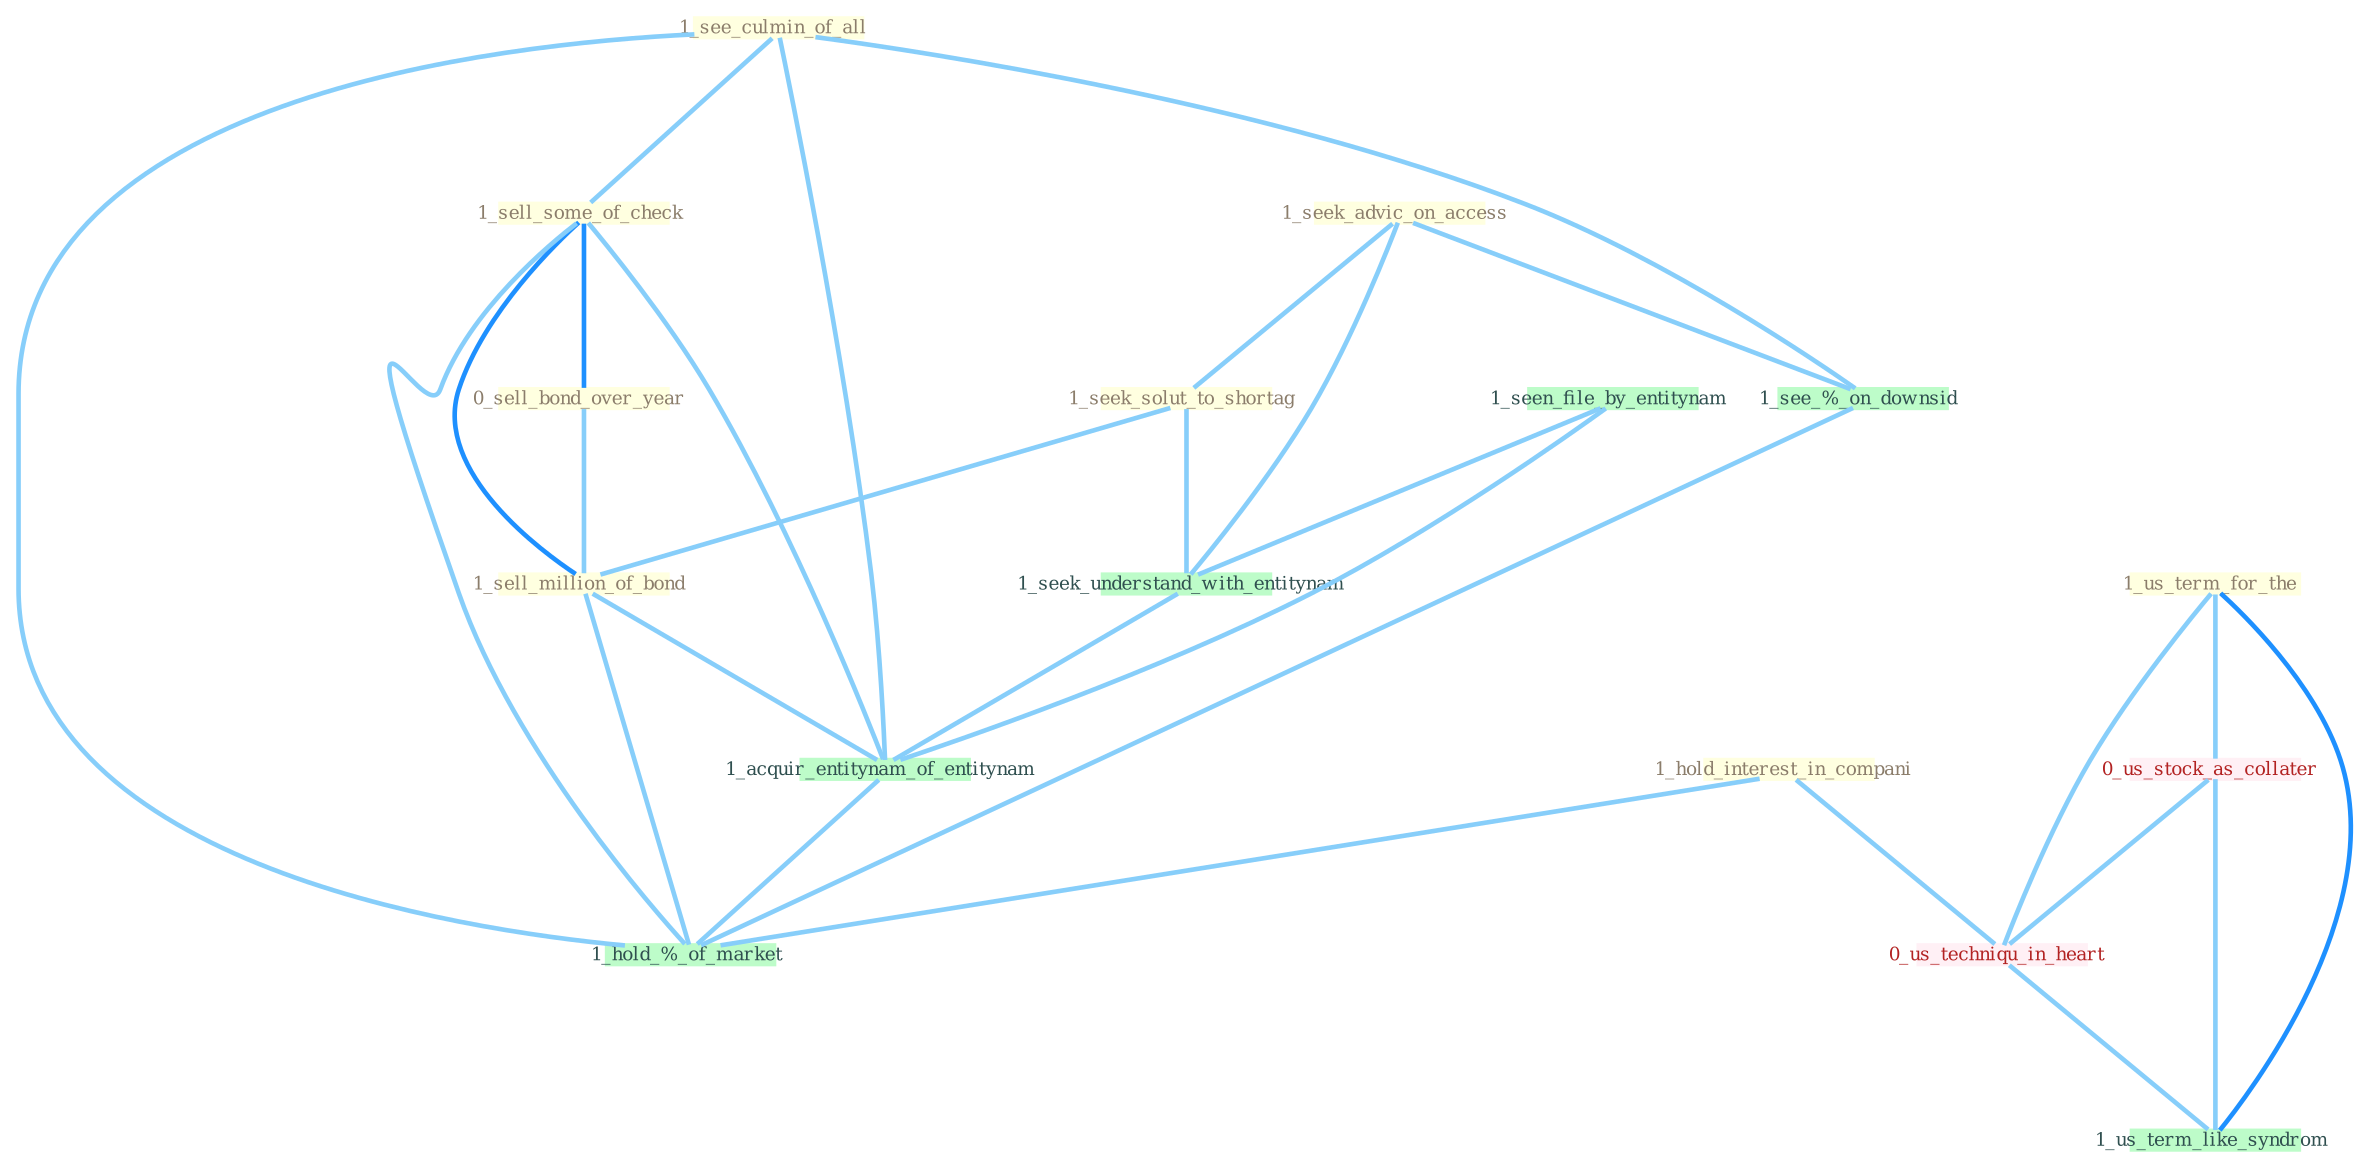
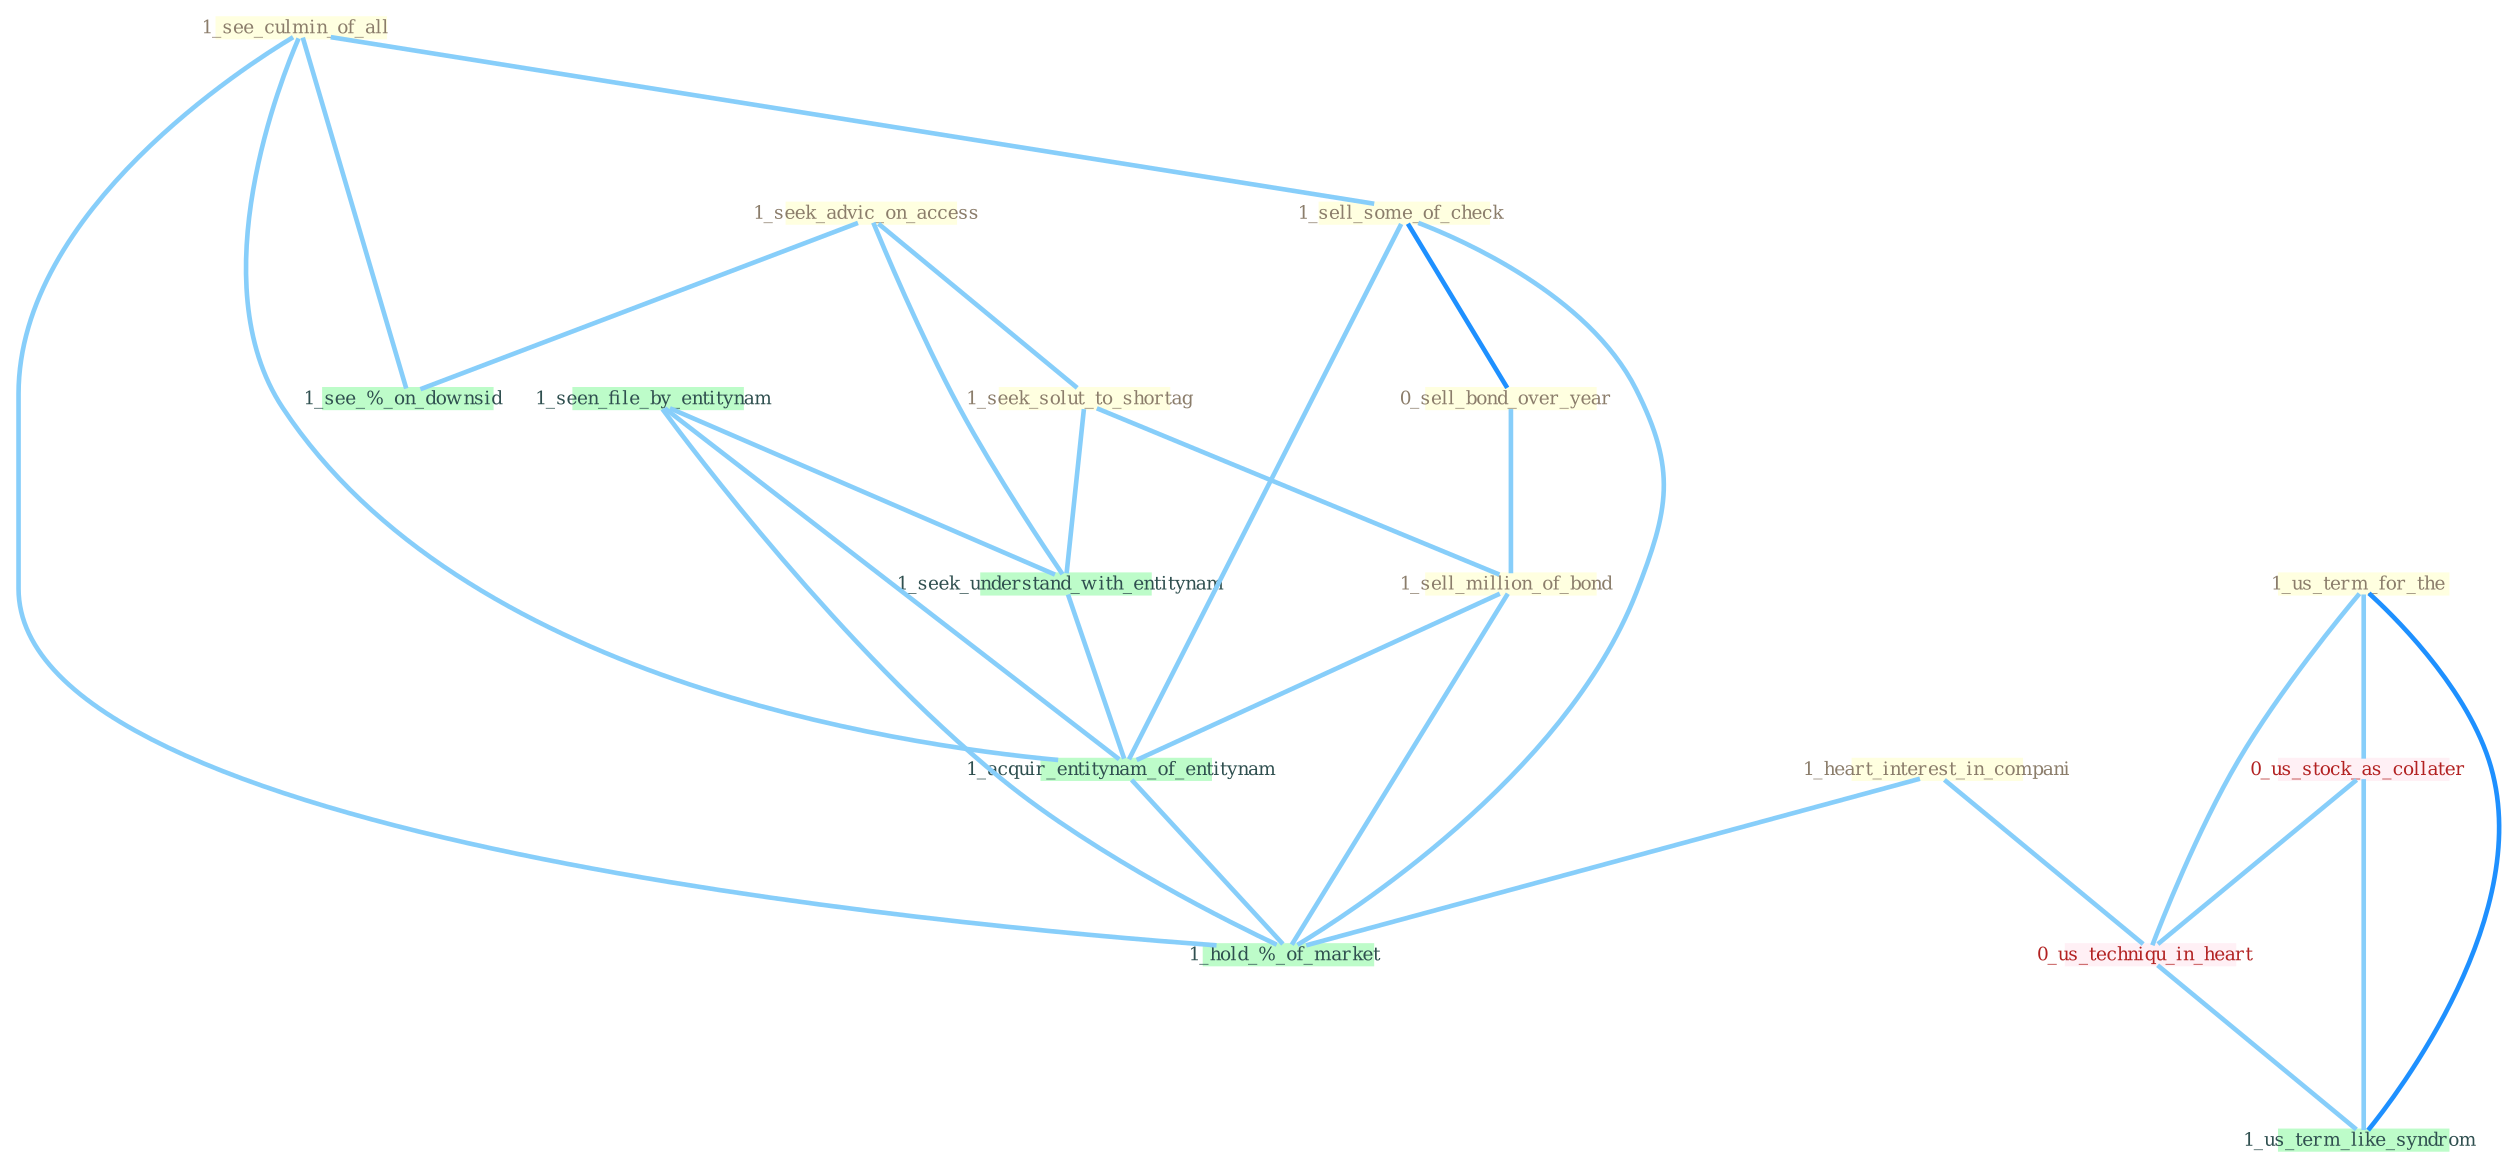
(456, 413) -> none
(1277, 677) -> (919, 705)
(1789, 769) -> (1937, 769)
